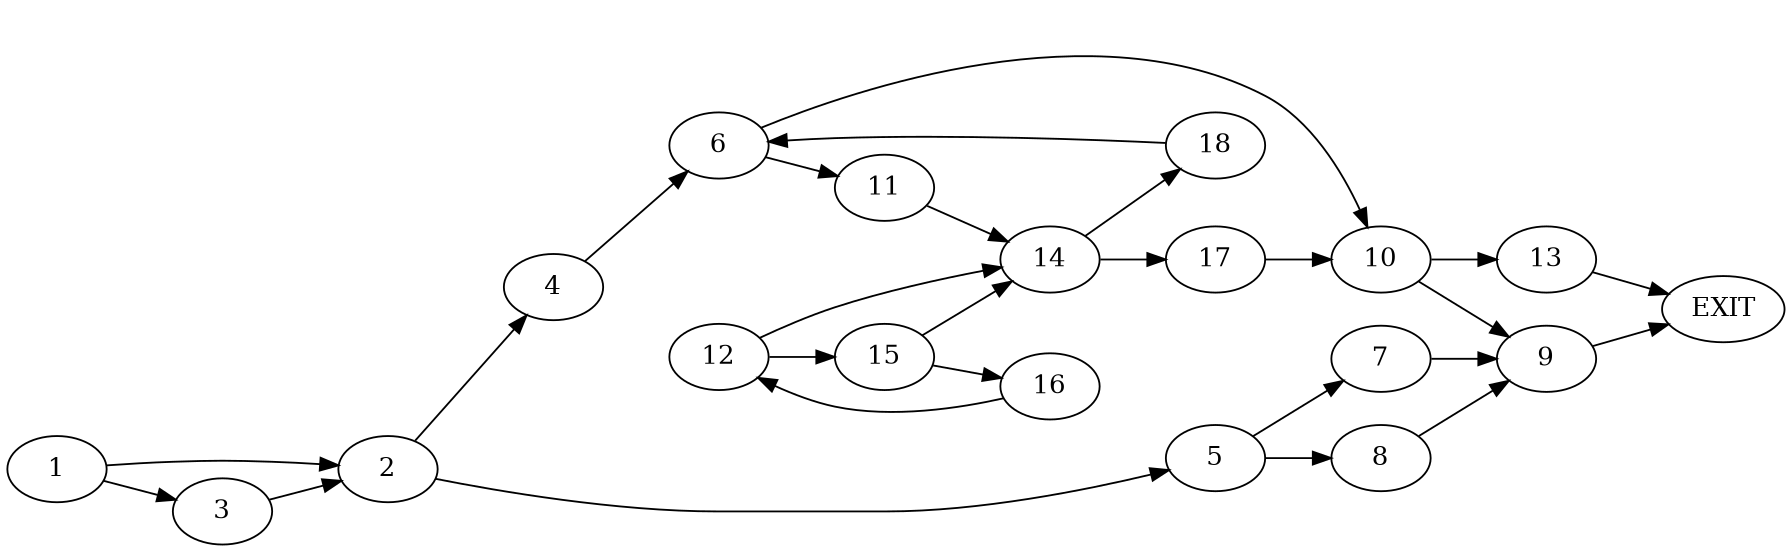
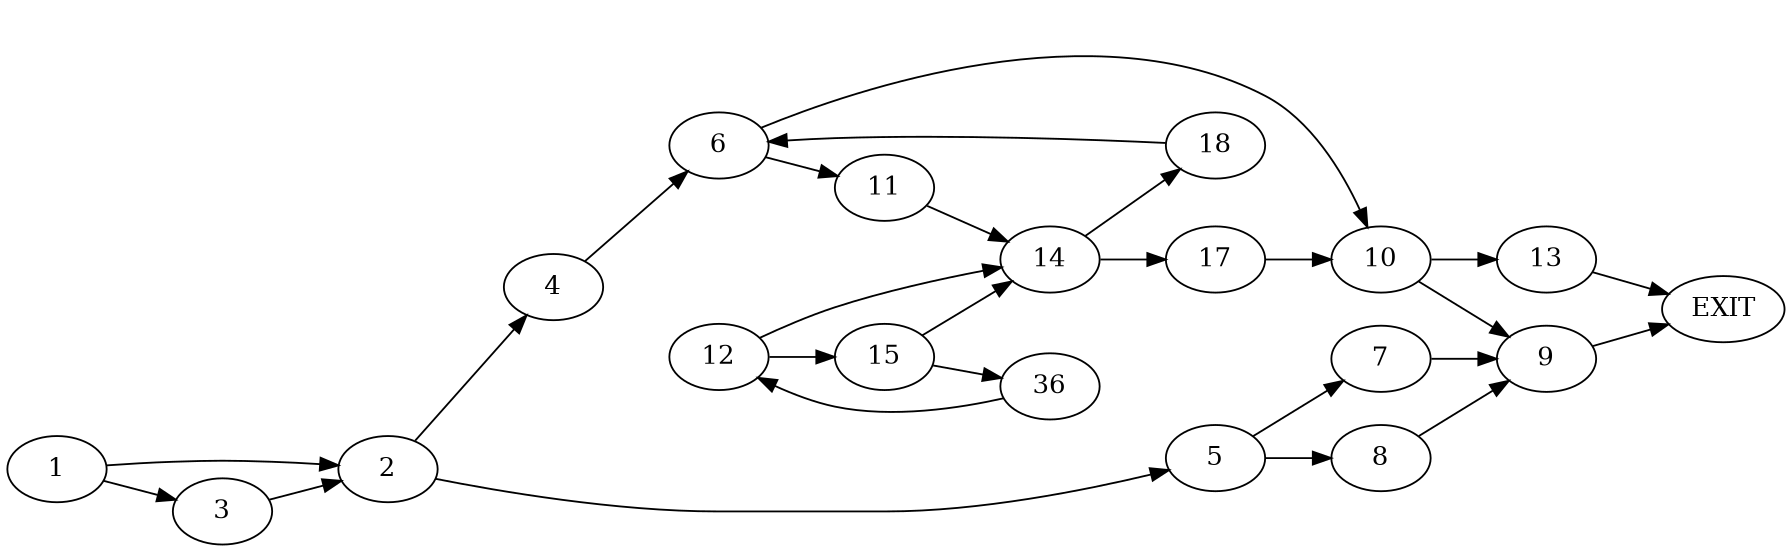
(1050, 386) -> (1050, 386)
